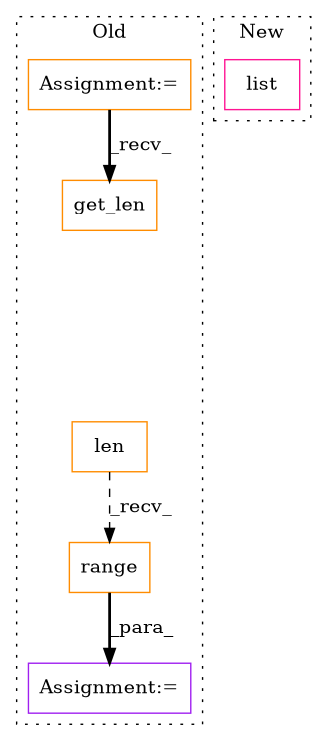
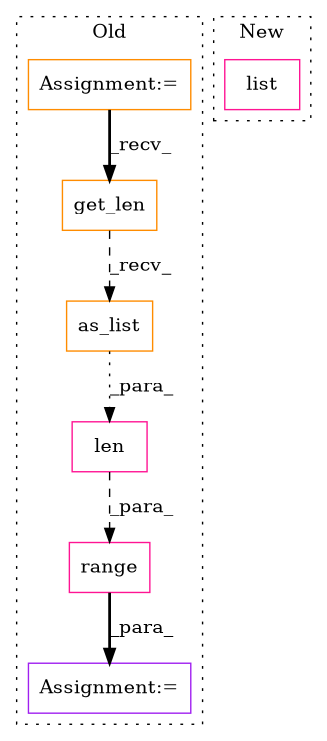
none -> (110, 326)
(110, 447) -> (110, 447)
(142, 507) -> (142, 507)
(110, 567) -> (110, 567)
